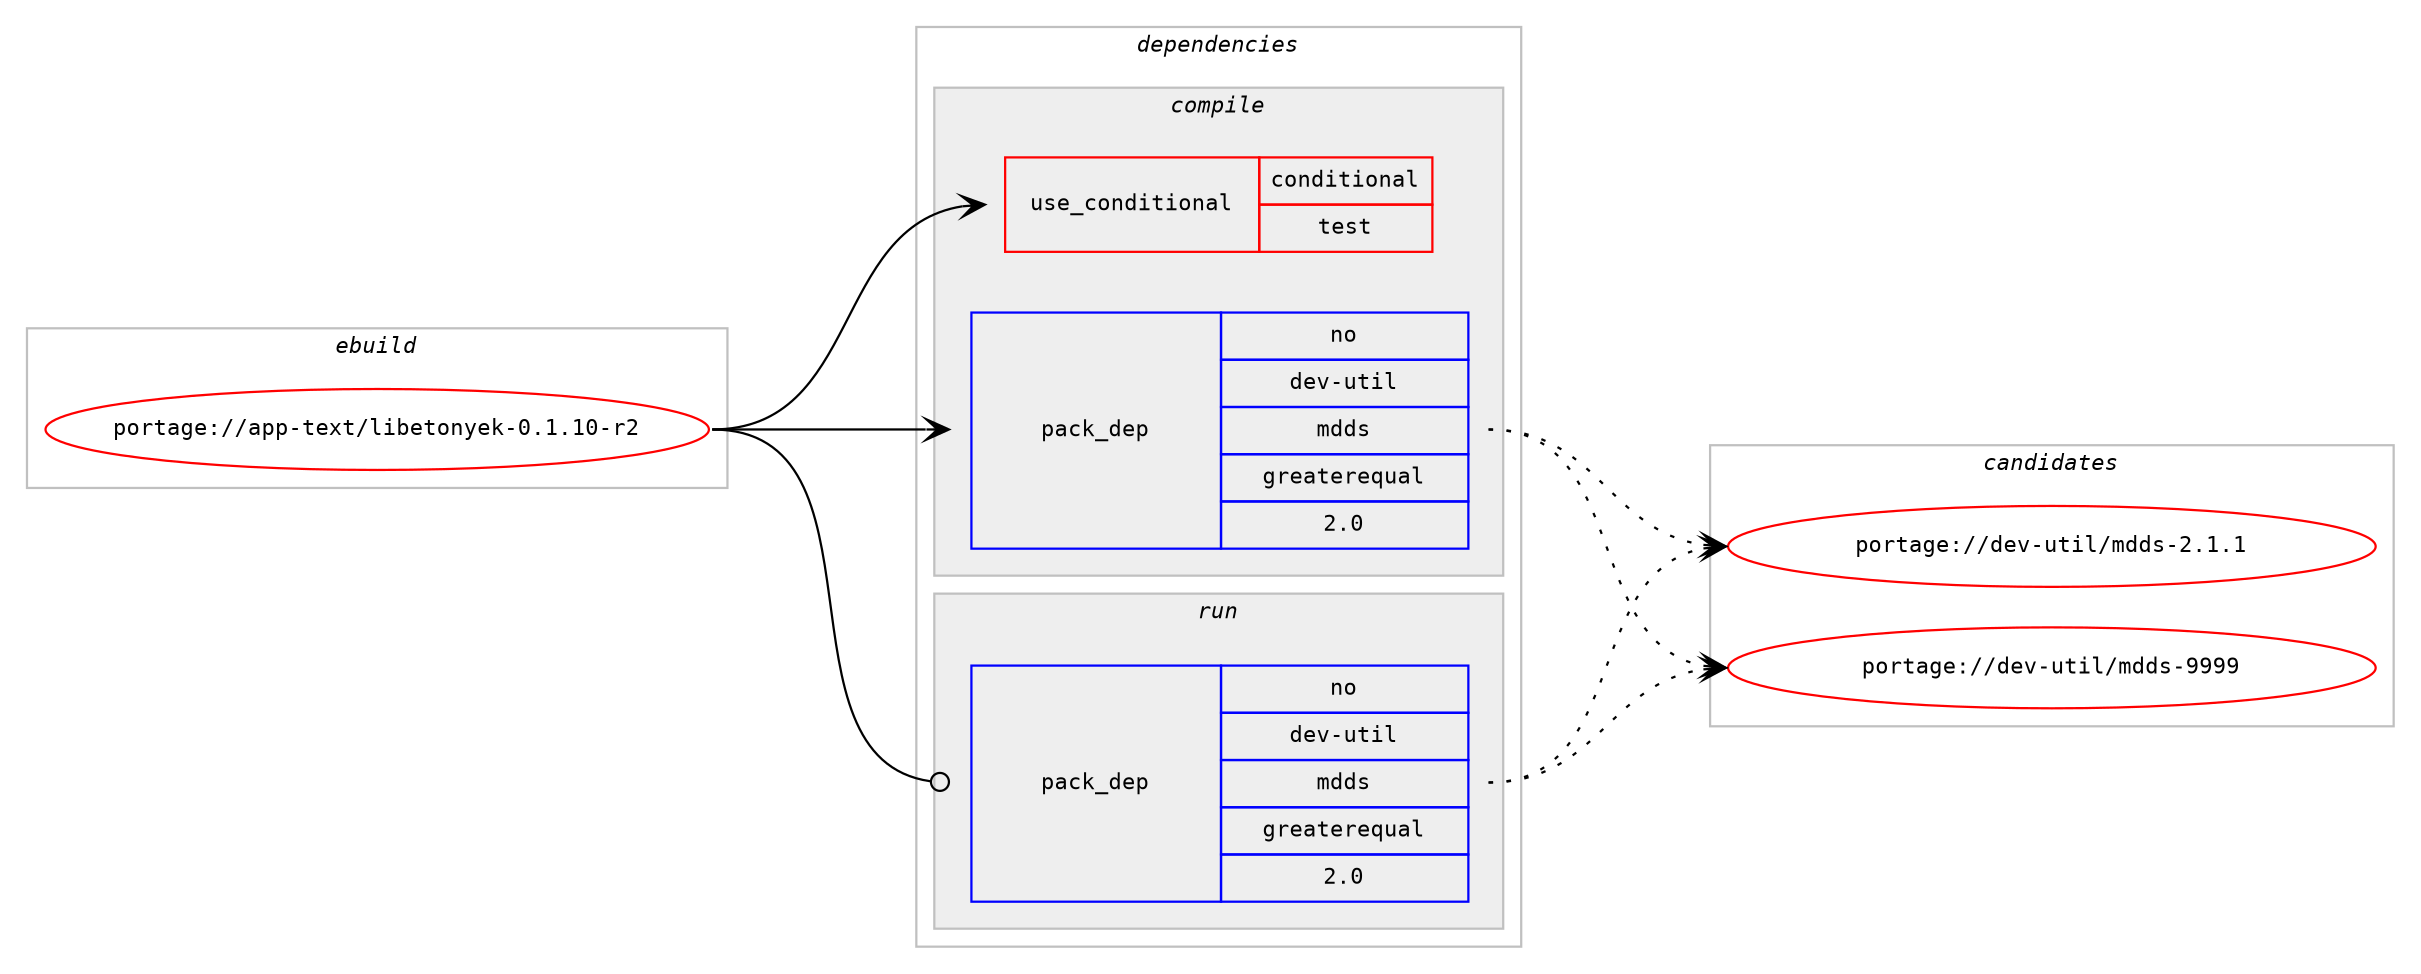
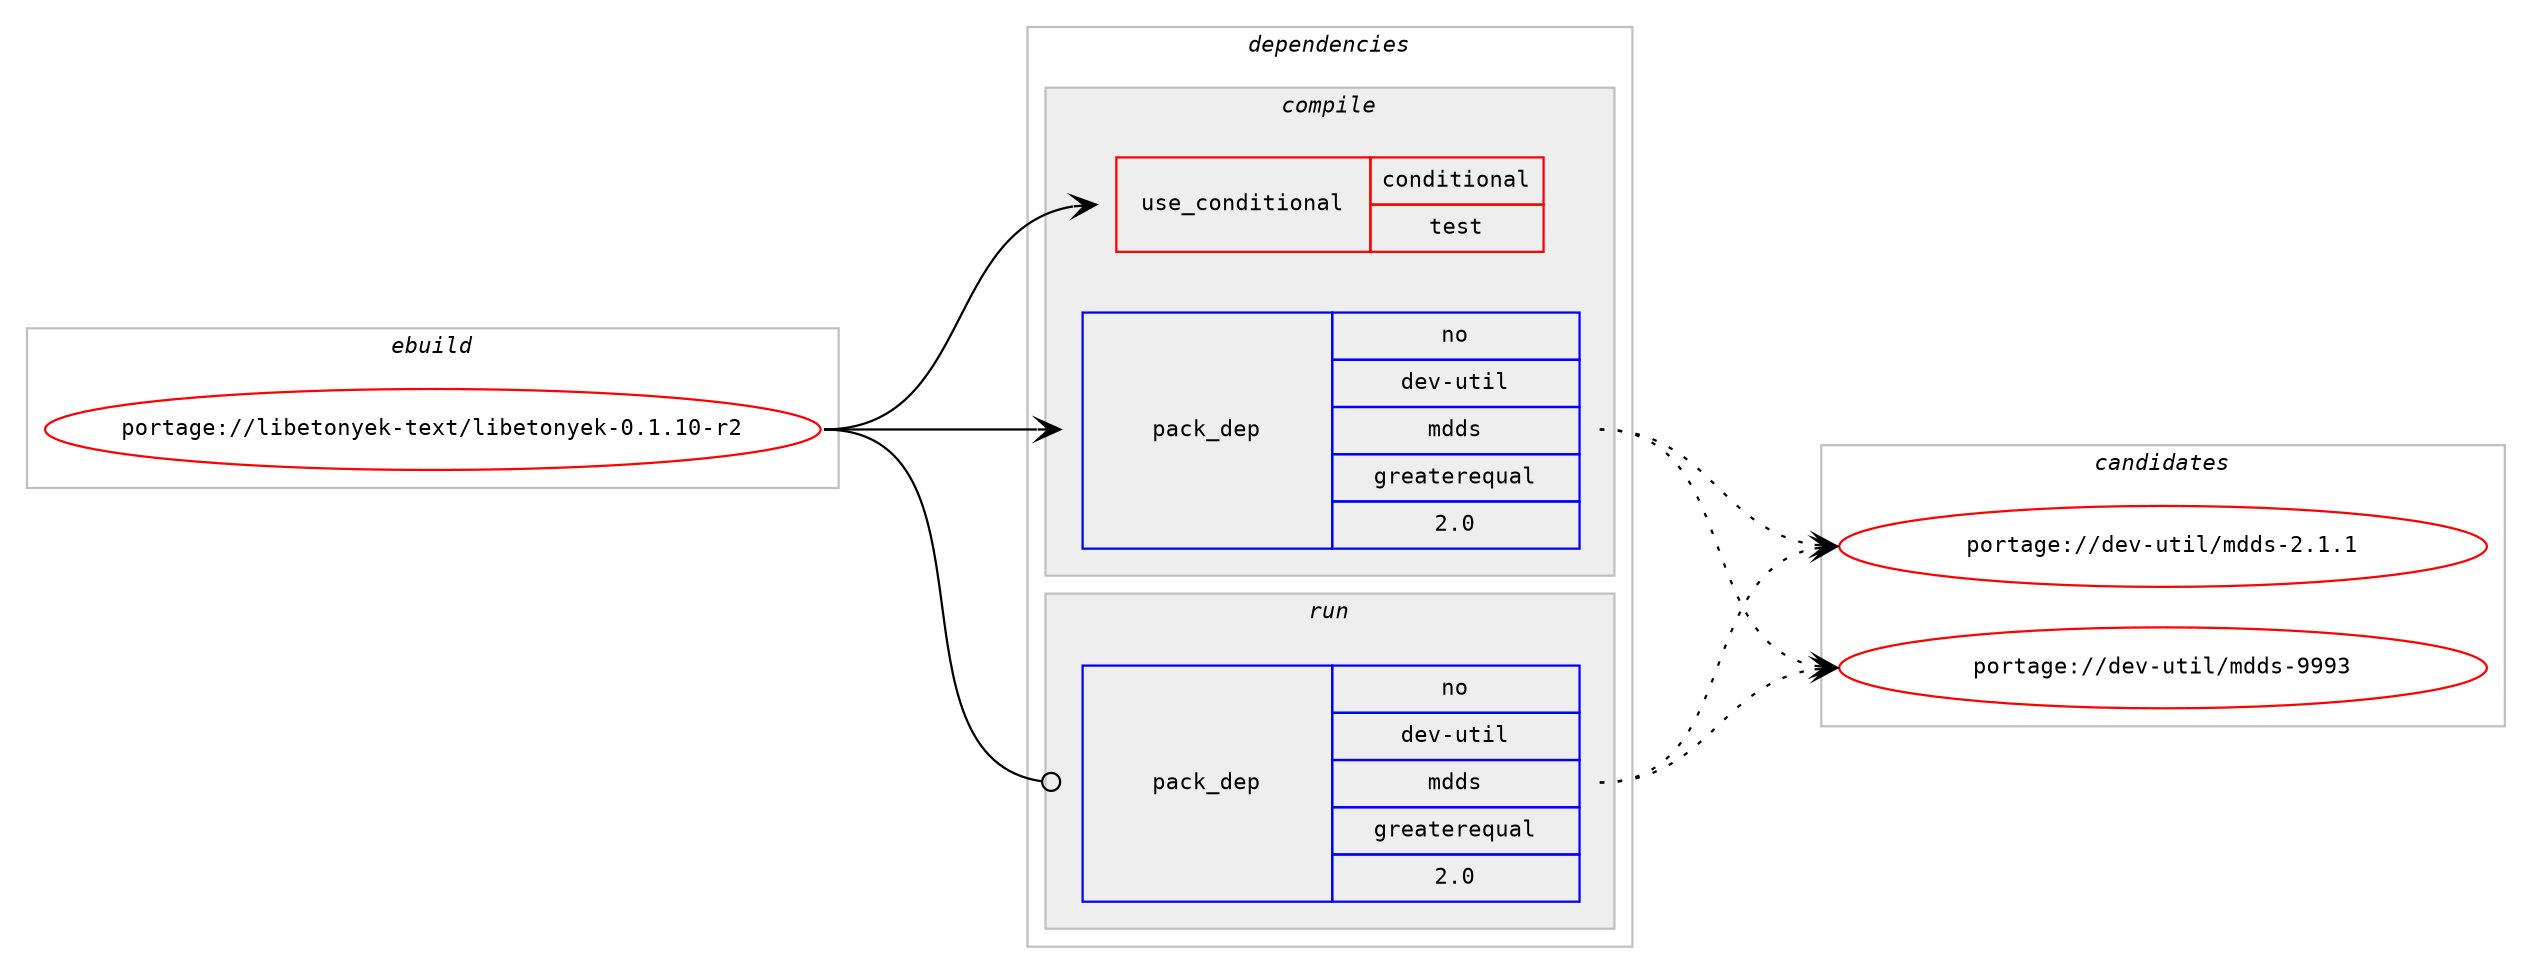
(377, 429) -> (433, 429)
(2052, 668) -> (2163, 668)
